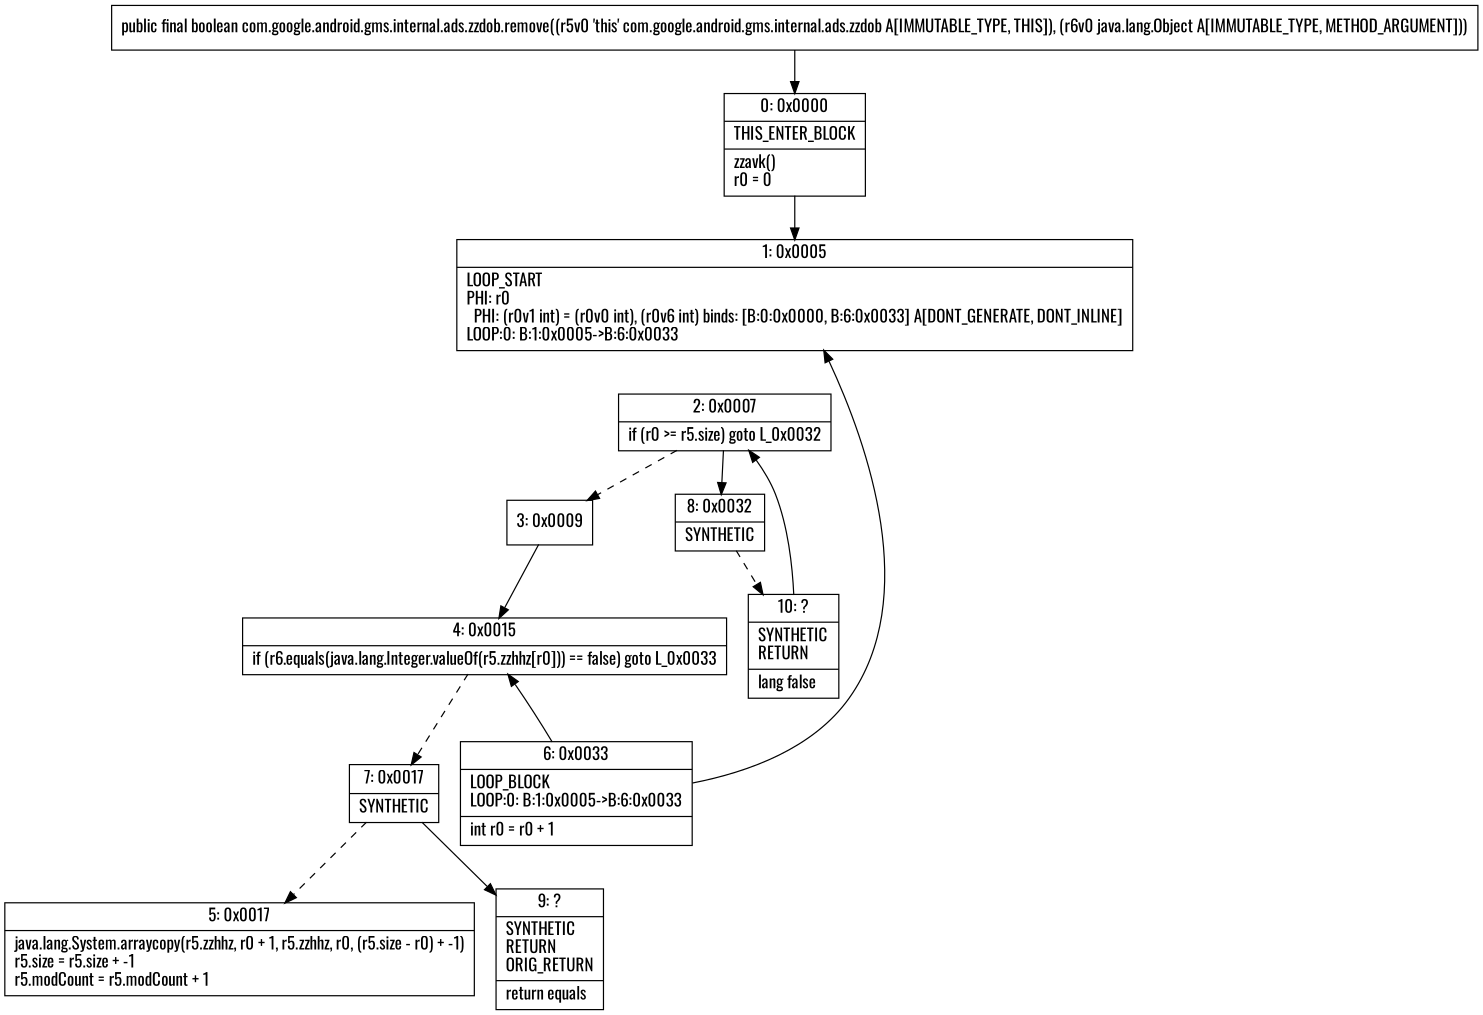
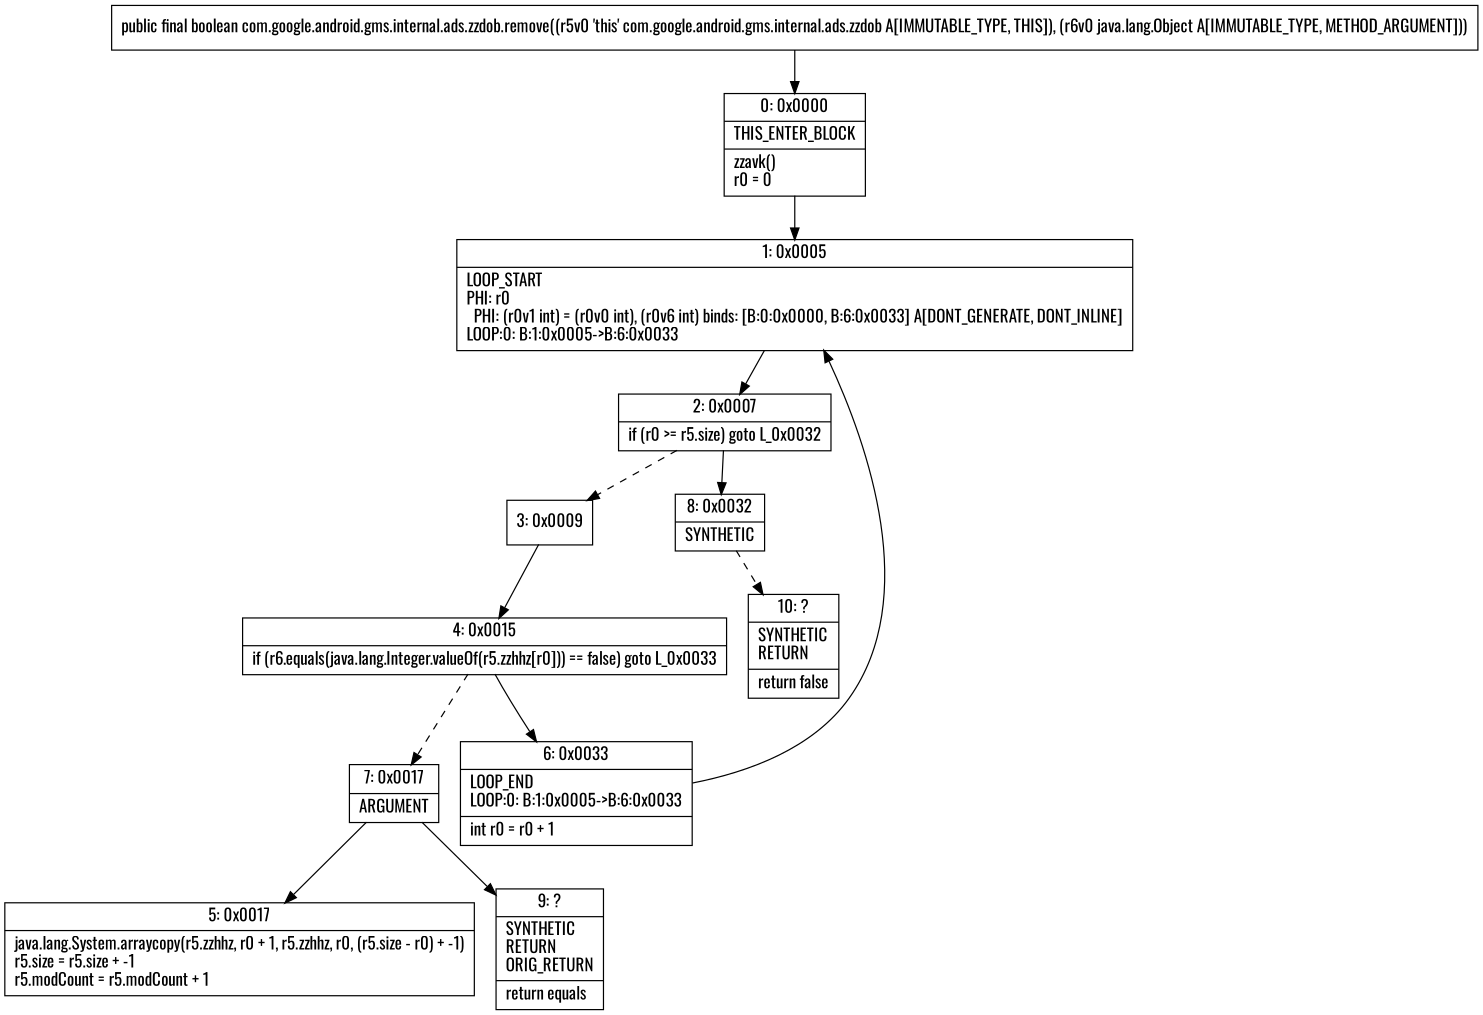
(785, 525) -> (755, 367)
(788, 683) -> (794, 683)
(534, 713) -> (512, 703)
(511, 783) -> (502, 783)
(394, 807) -> (394, 807)
(330, 858) -> (330, 858)
